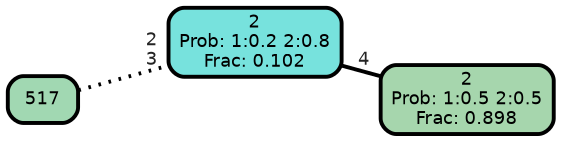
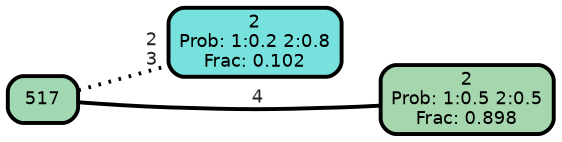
(361, 71) -> (229, 109)
